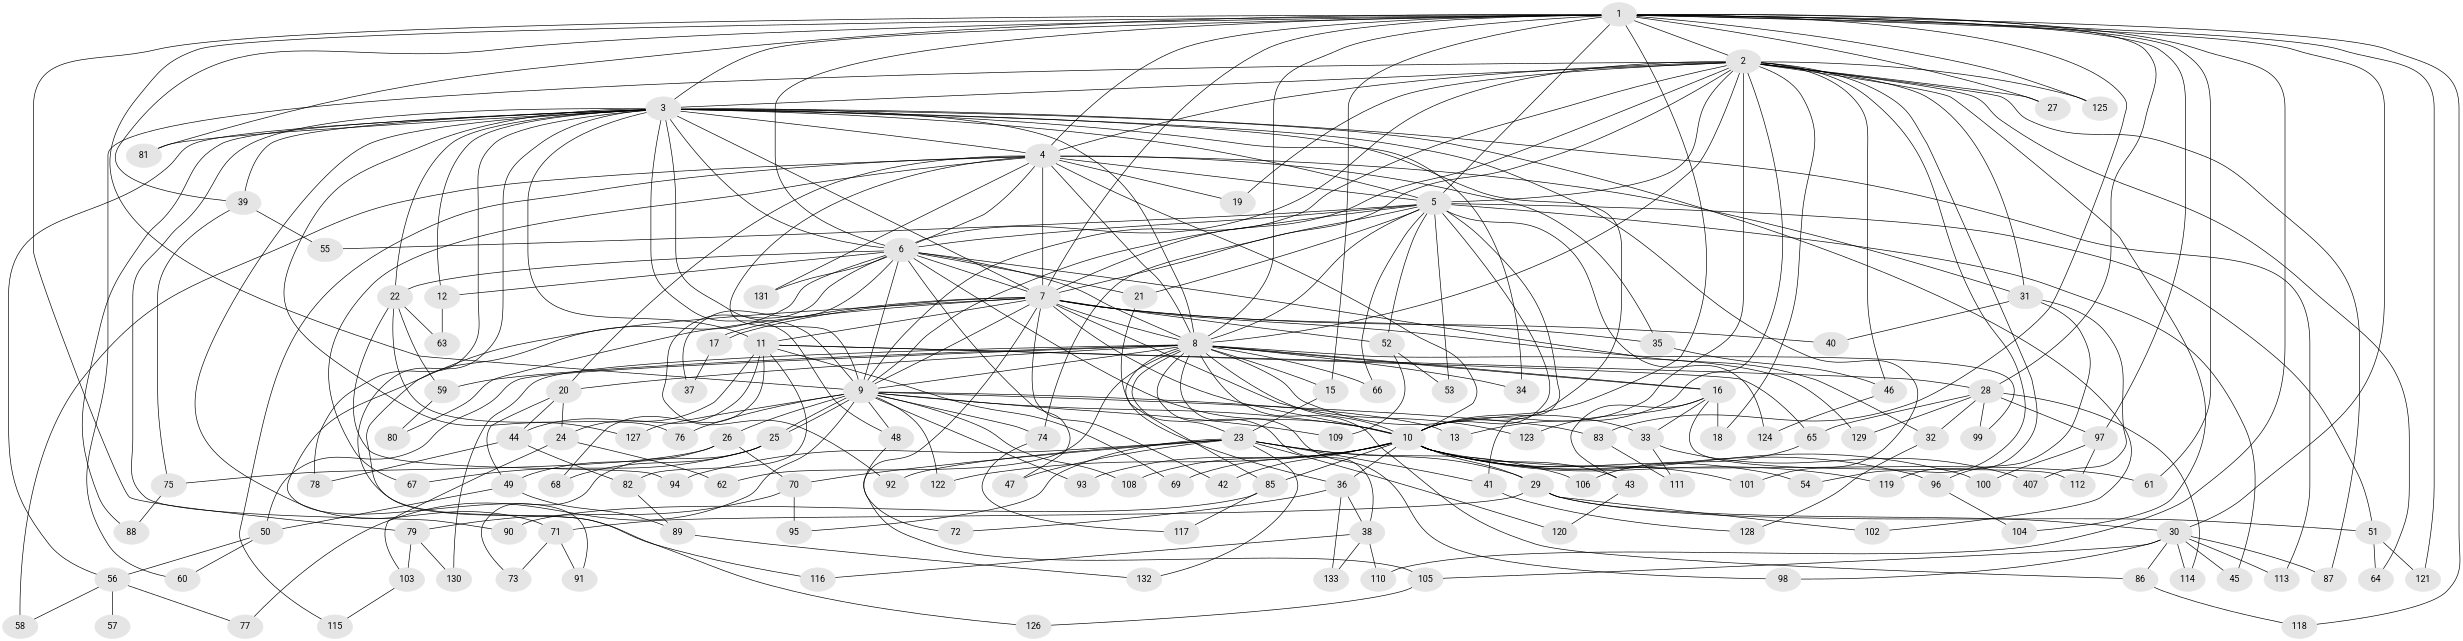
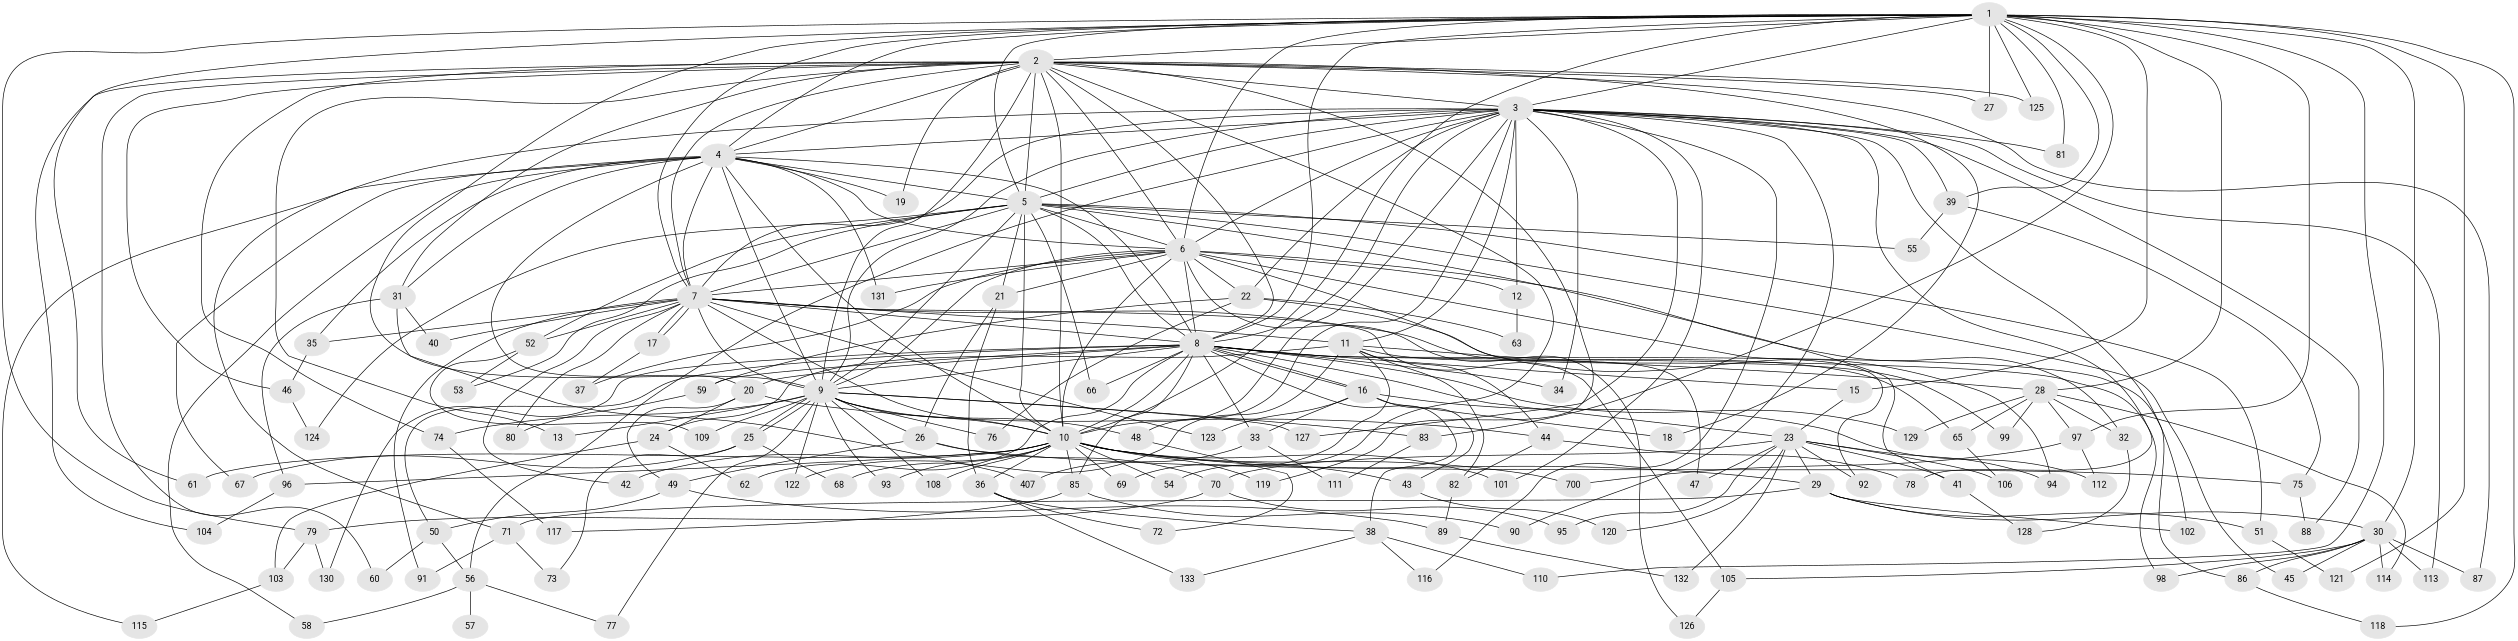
none -> (947, 380)
(1983, 485) -> (1573, 485)
(2376, 580) -> none
